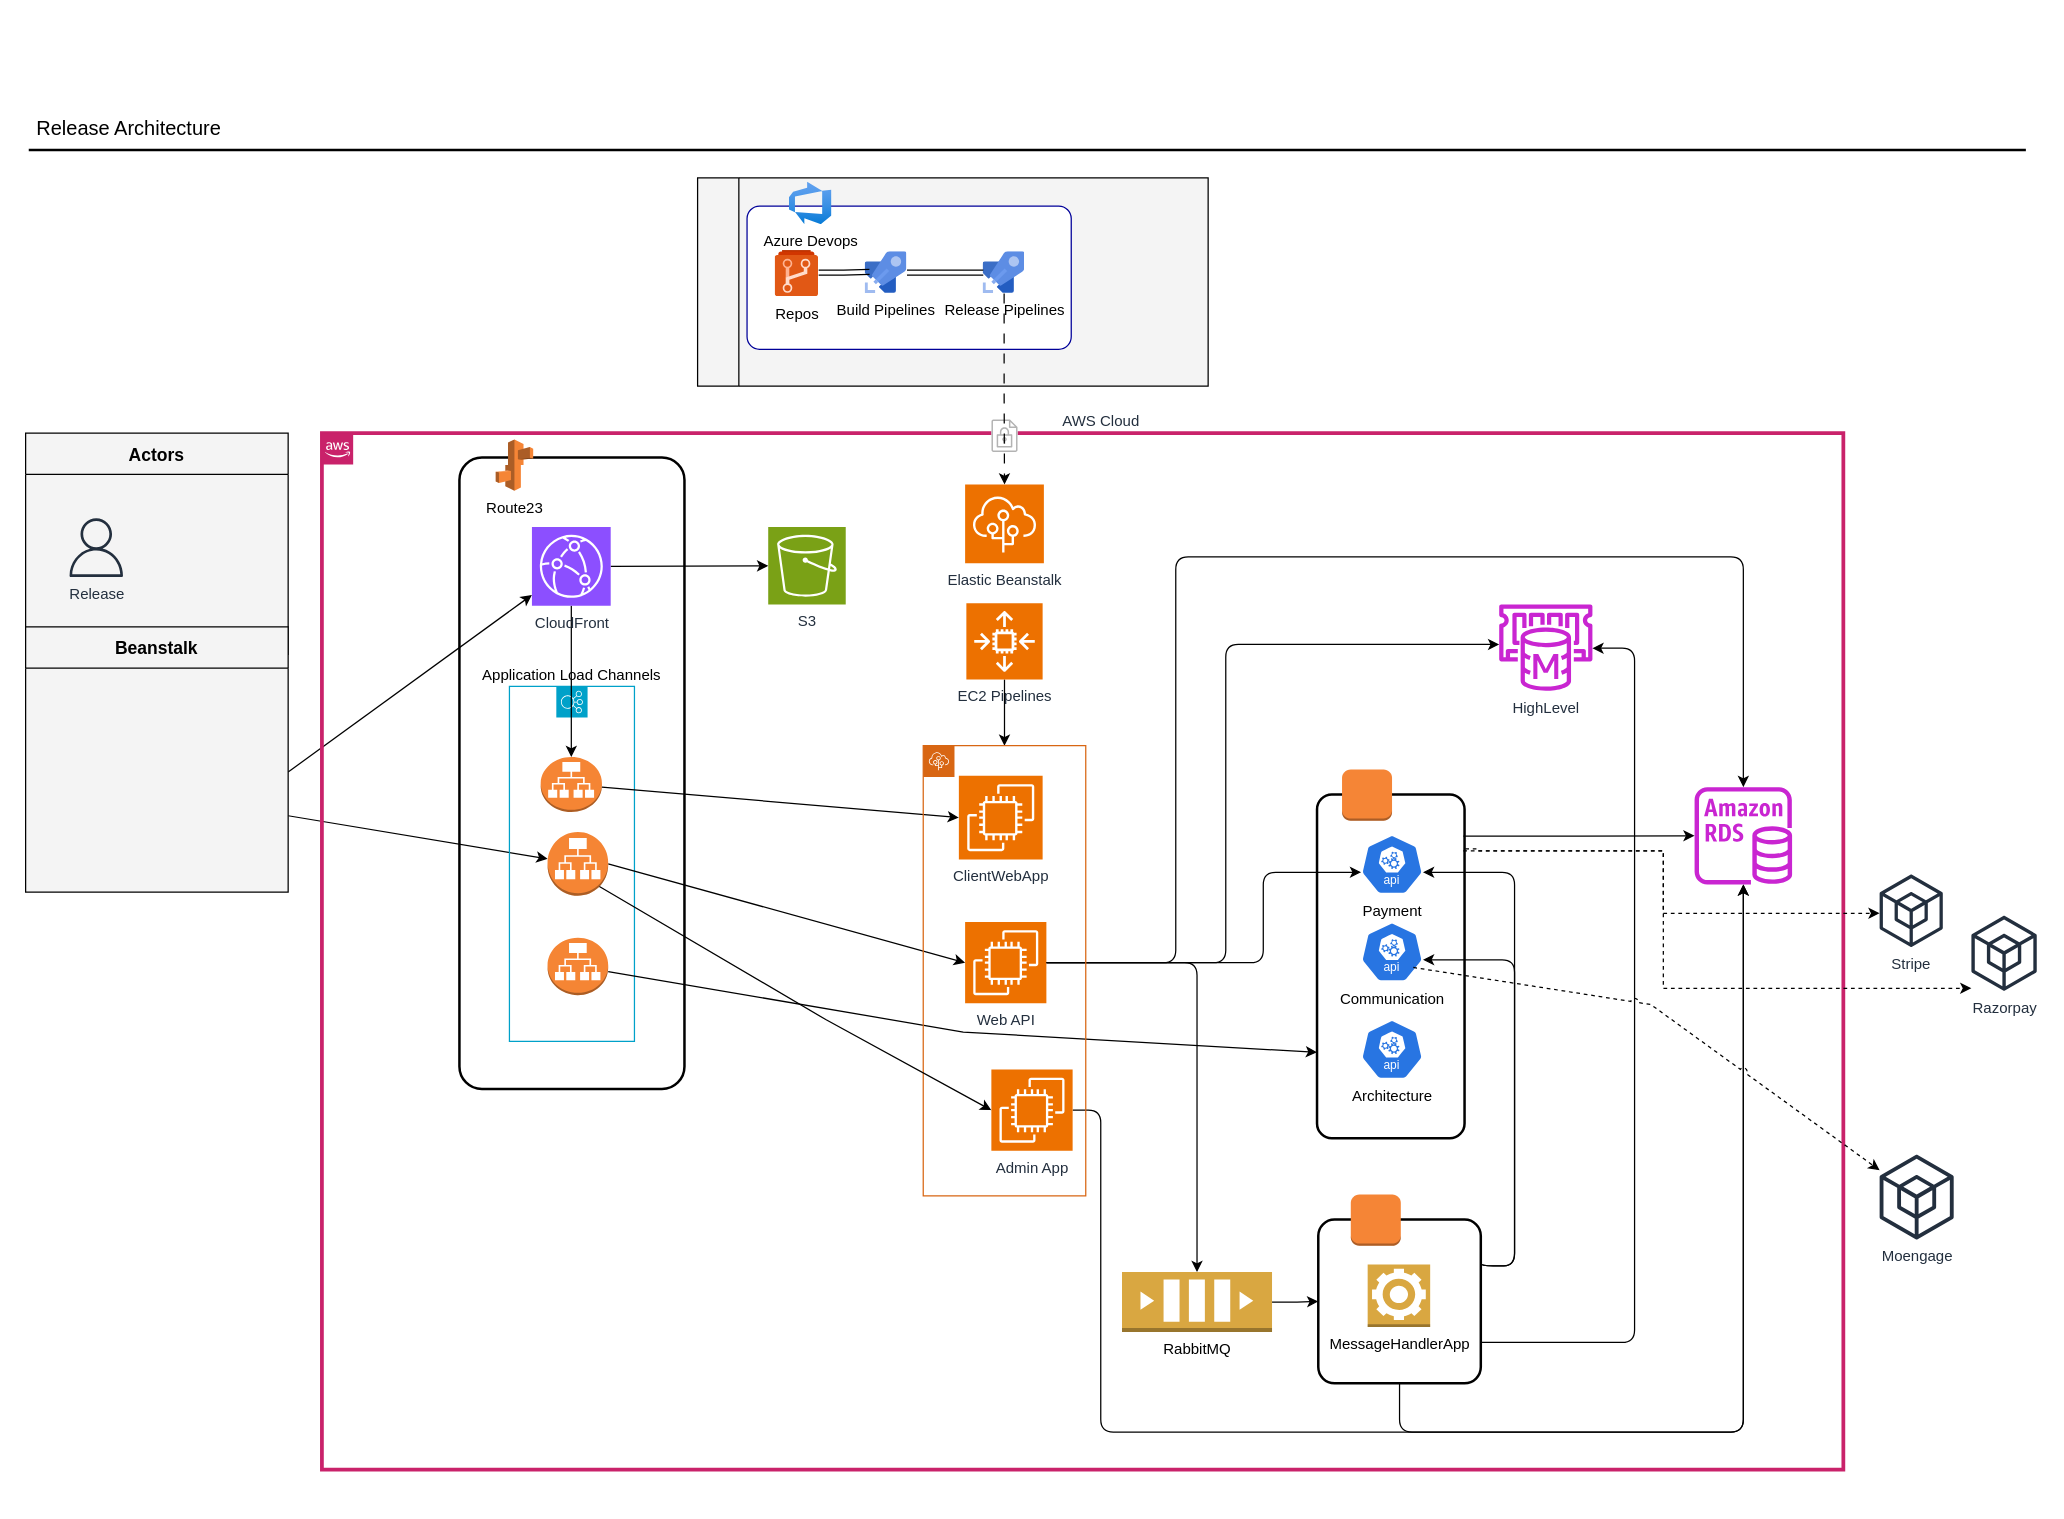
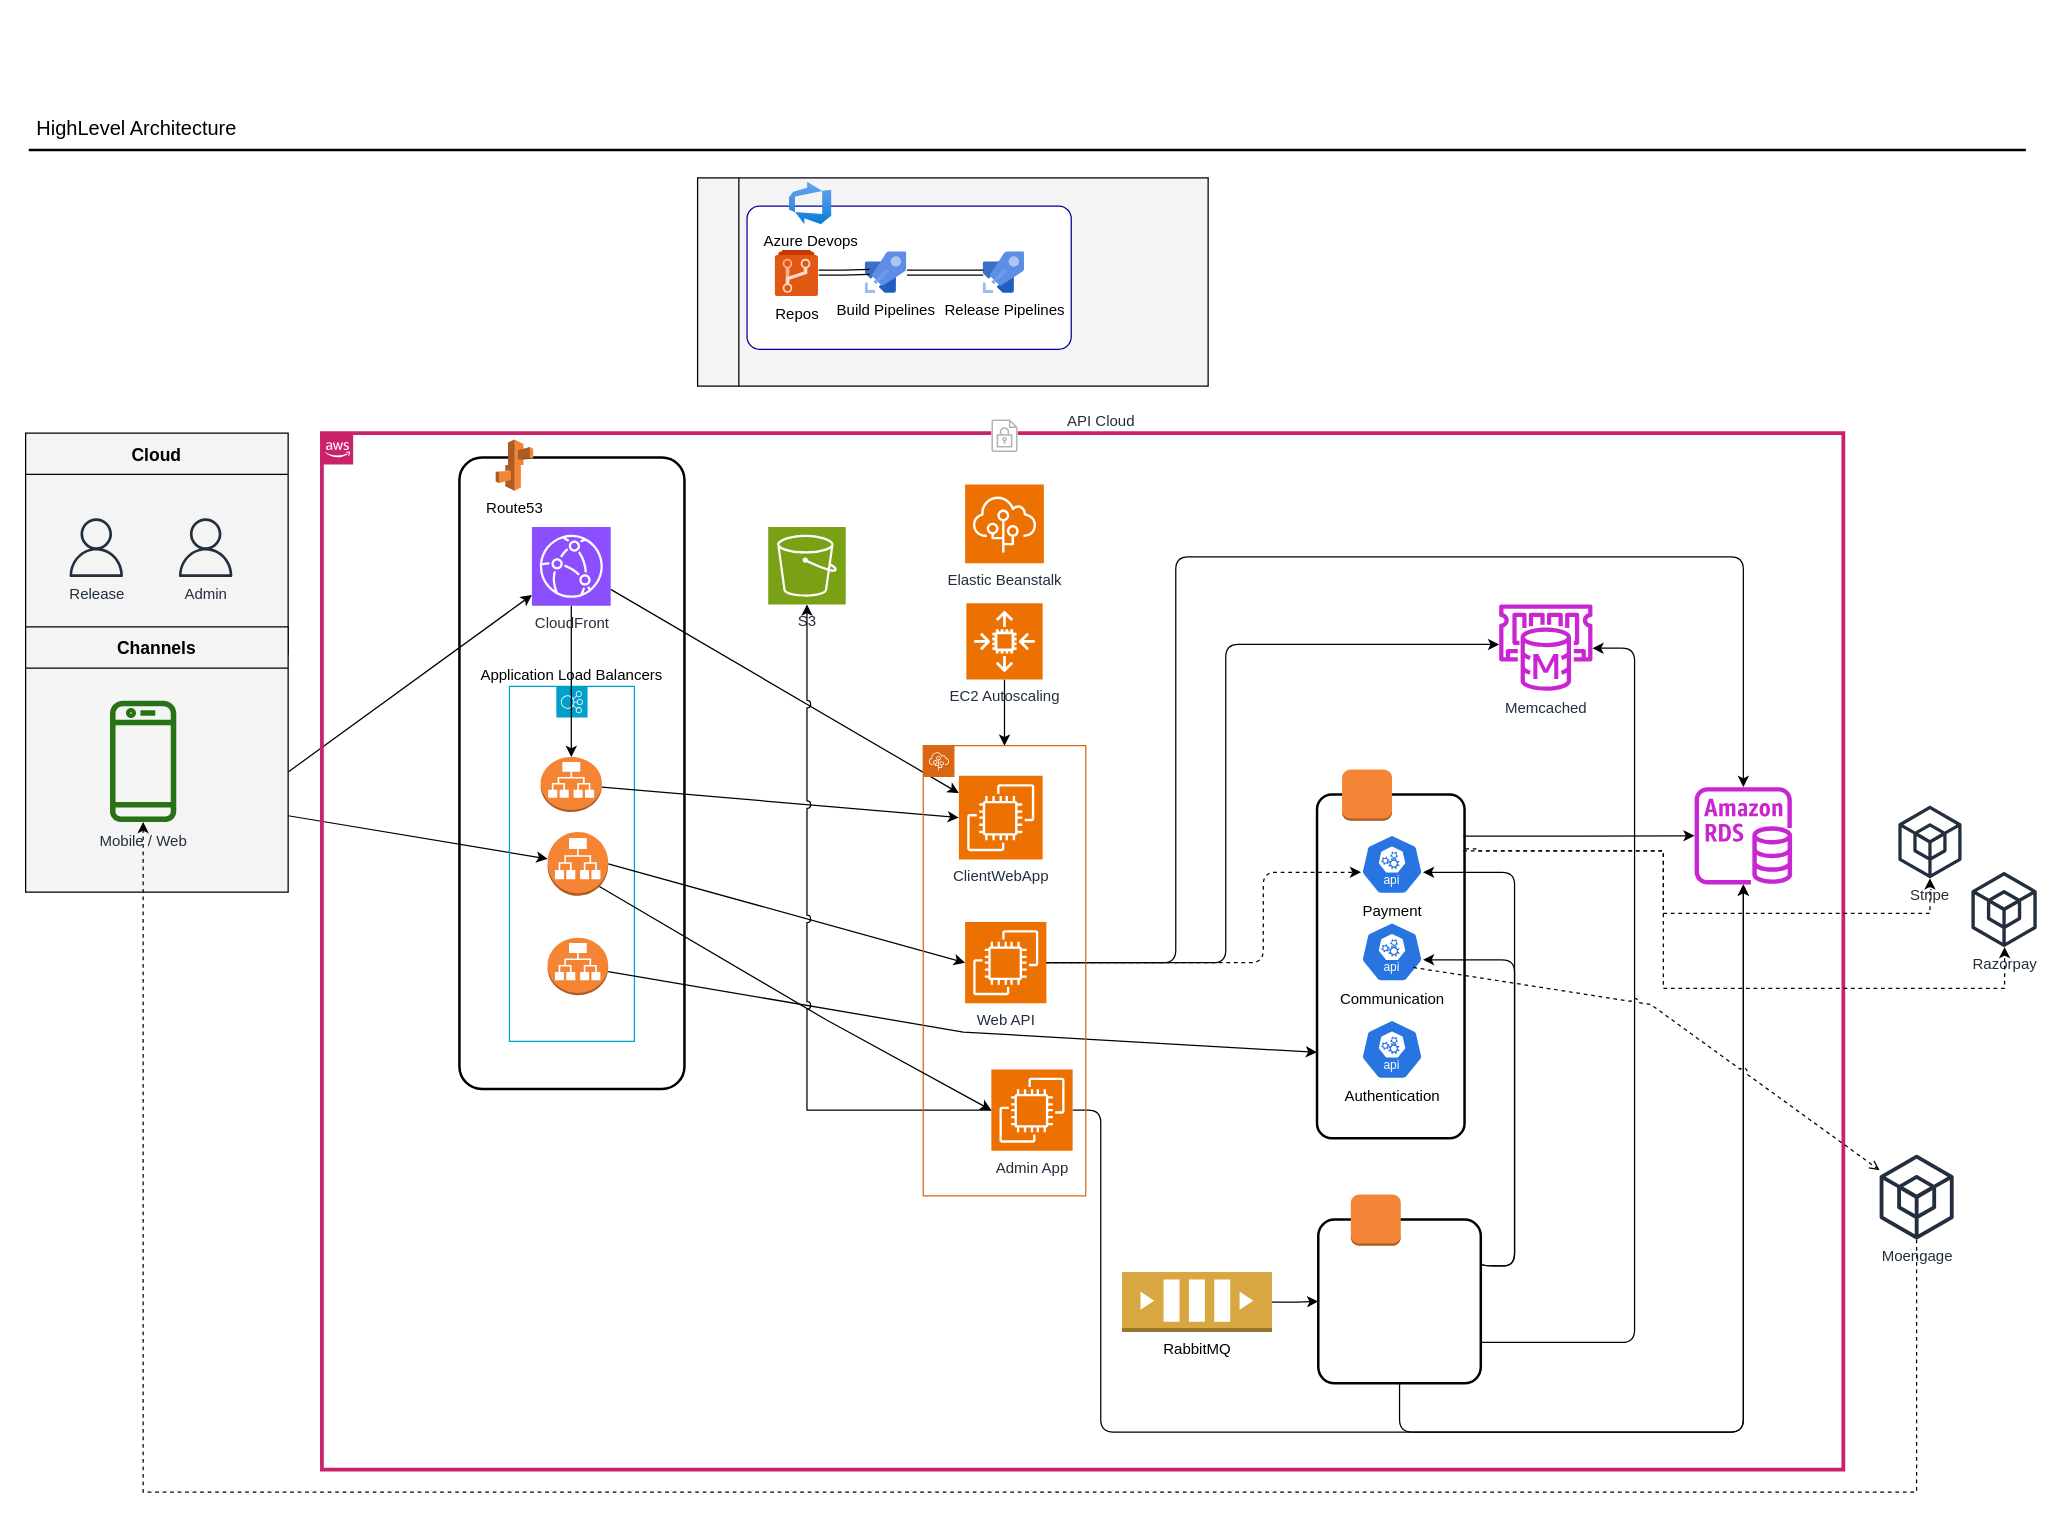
(141, 129) -> (150, 129)
(1004, 312) -> none
(1101, 420) -> (1101, 420)
(156, 455) -> (156, 455)
(515, 508) -> (515, 508)
none -> (206, 548)
(685, 566) -> (781, 689)
(156, 649) -> (156, 649)
(572, 665) -> (572, 665)
(1005, 697) -> (1005, 697)
(1546, 708) -> (1546, 708)
none -> (143, 761)
none -> (807, 808)
(1263, 896) -> (1263, 896)
(1911, 911) -> (1930, 842)
(2004, 953) -> (2004, 909)
(1391, 1065) -> (1391, 1065)
(1197, 1115) -> none
(1871, 1164) -> (1873, 1165)
(1399, 1296) -> none
none -> (825, 1492)
